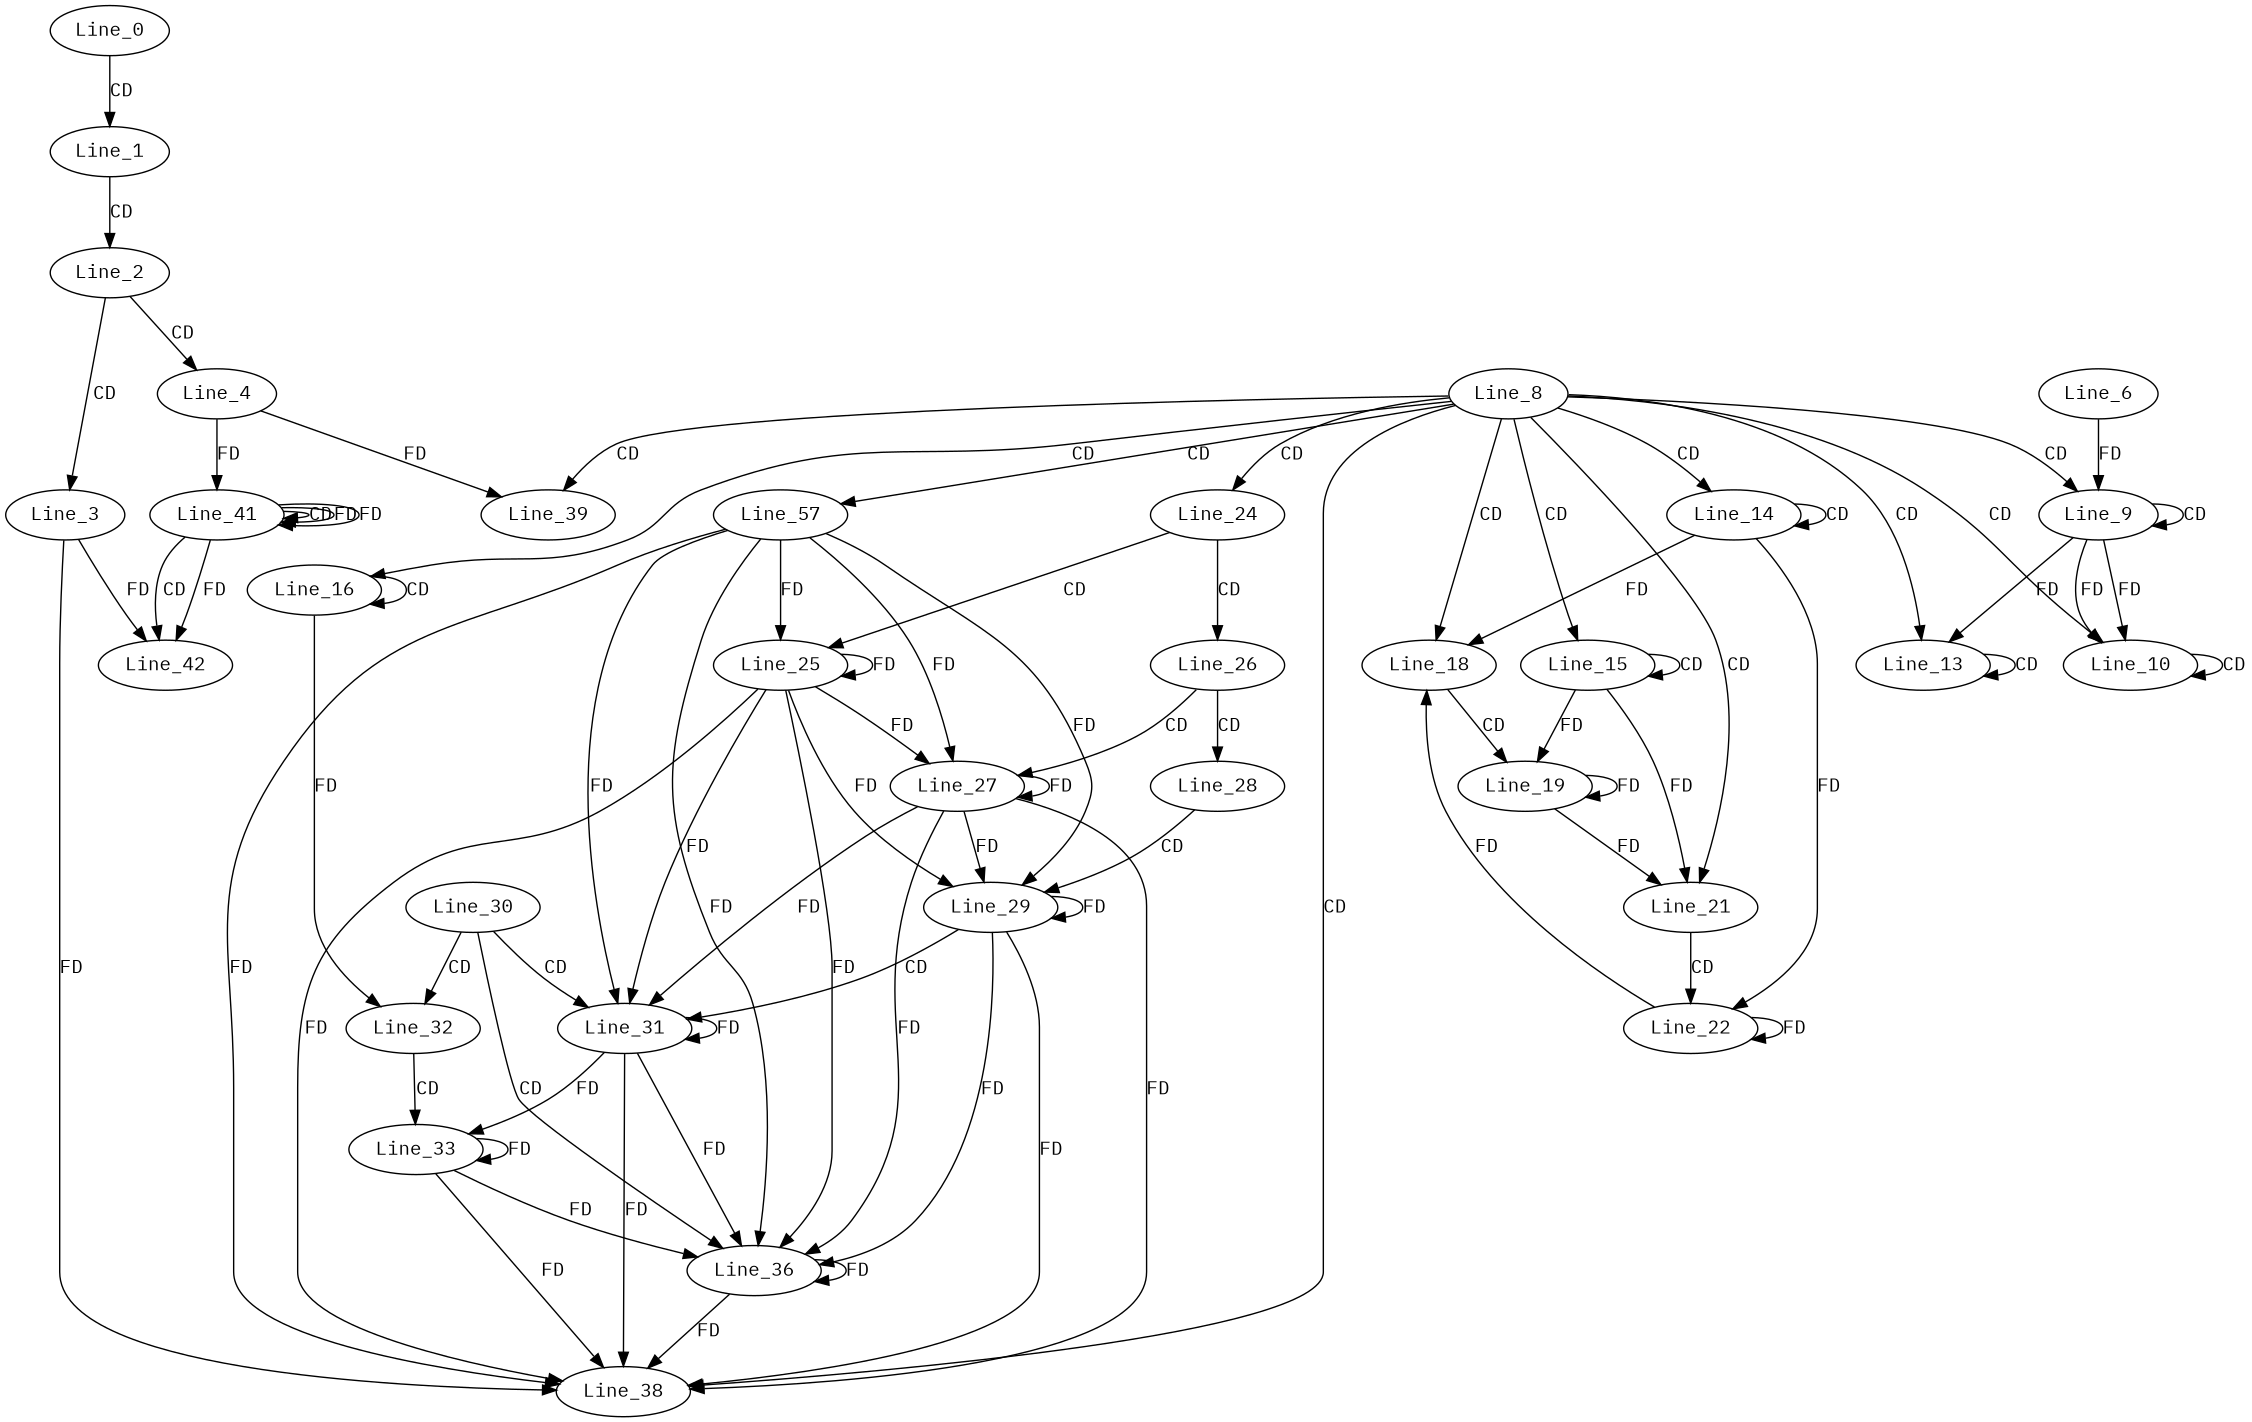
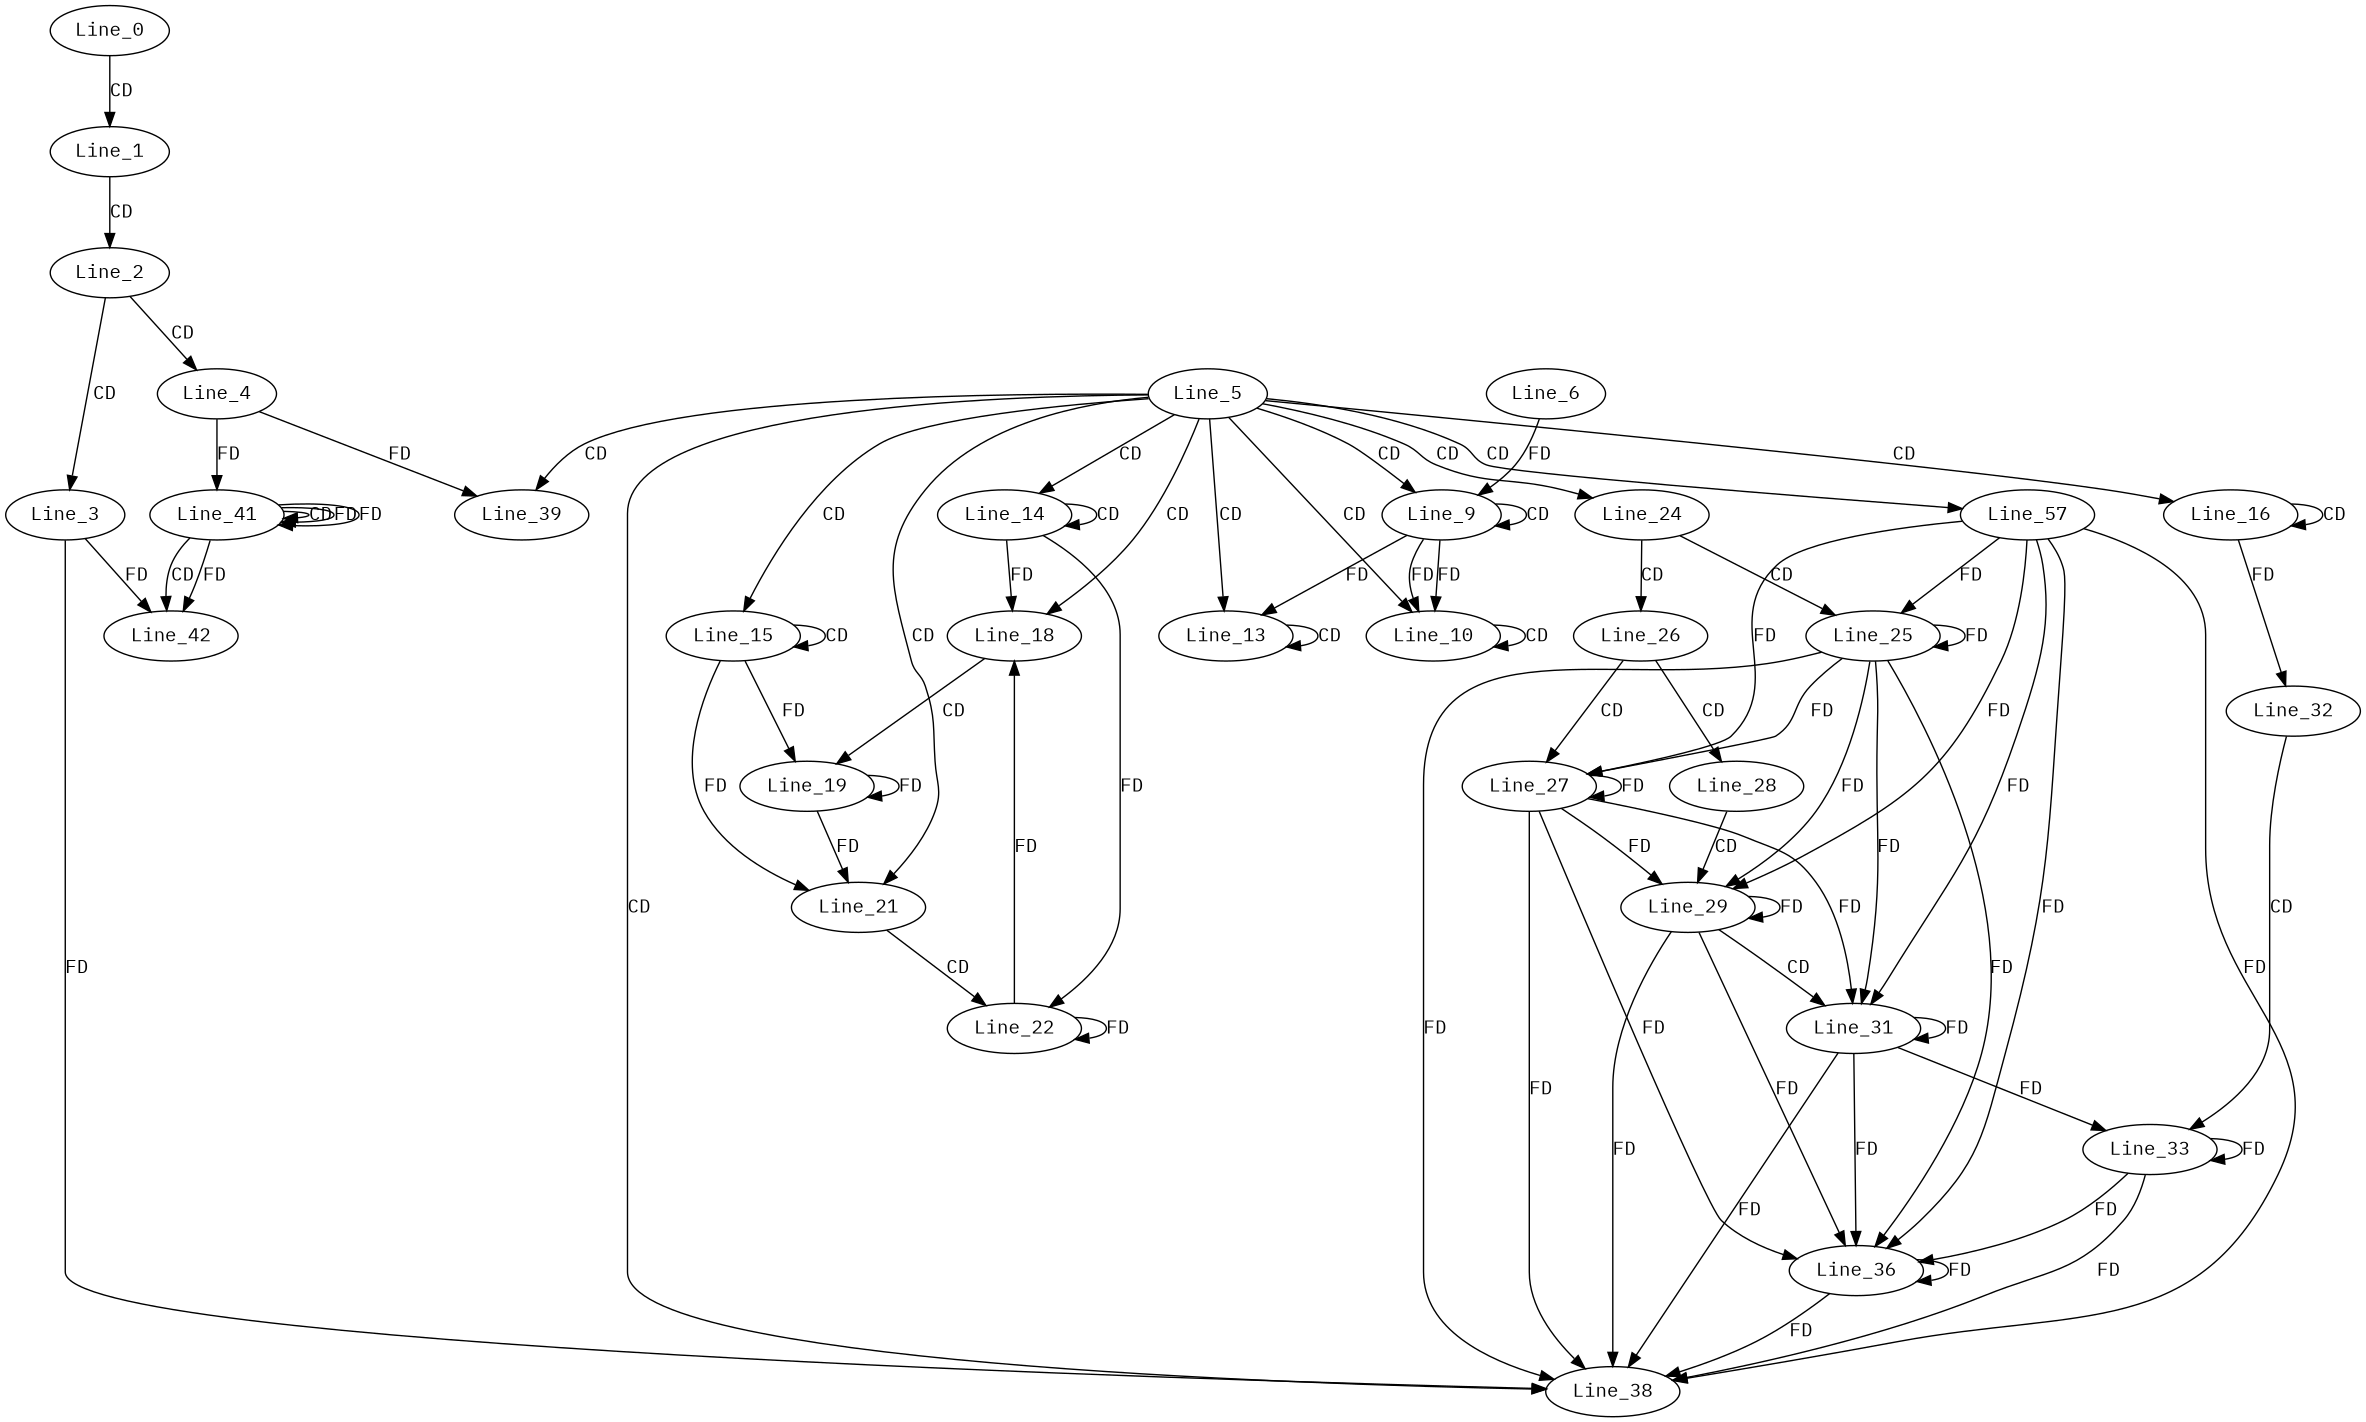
(1508, 394) -> (1208, 394)
(473, 907) -> none
